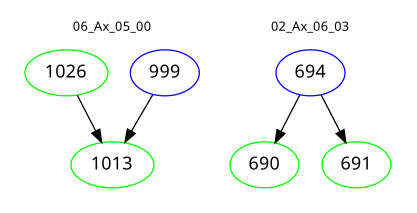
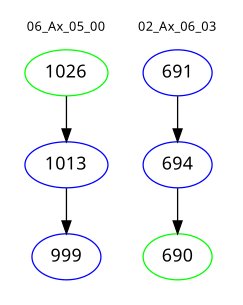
(142, 113) -> (66, 205)
(331, 113) -> (178, 113)
(112, 165) -> (66, 165)
(356, 165) -> (178, 73)
